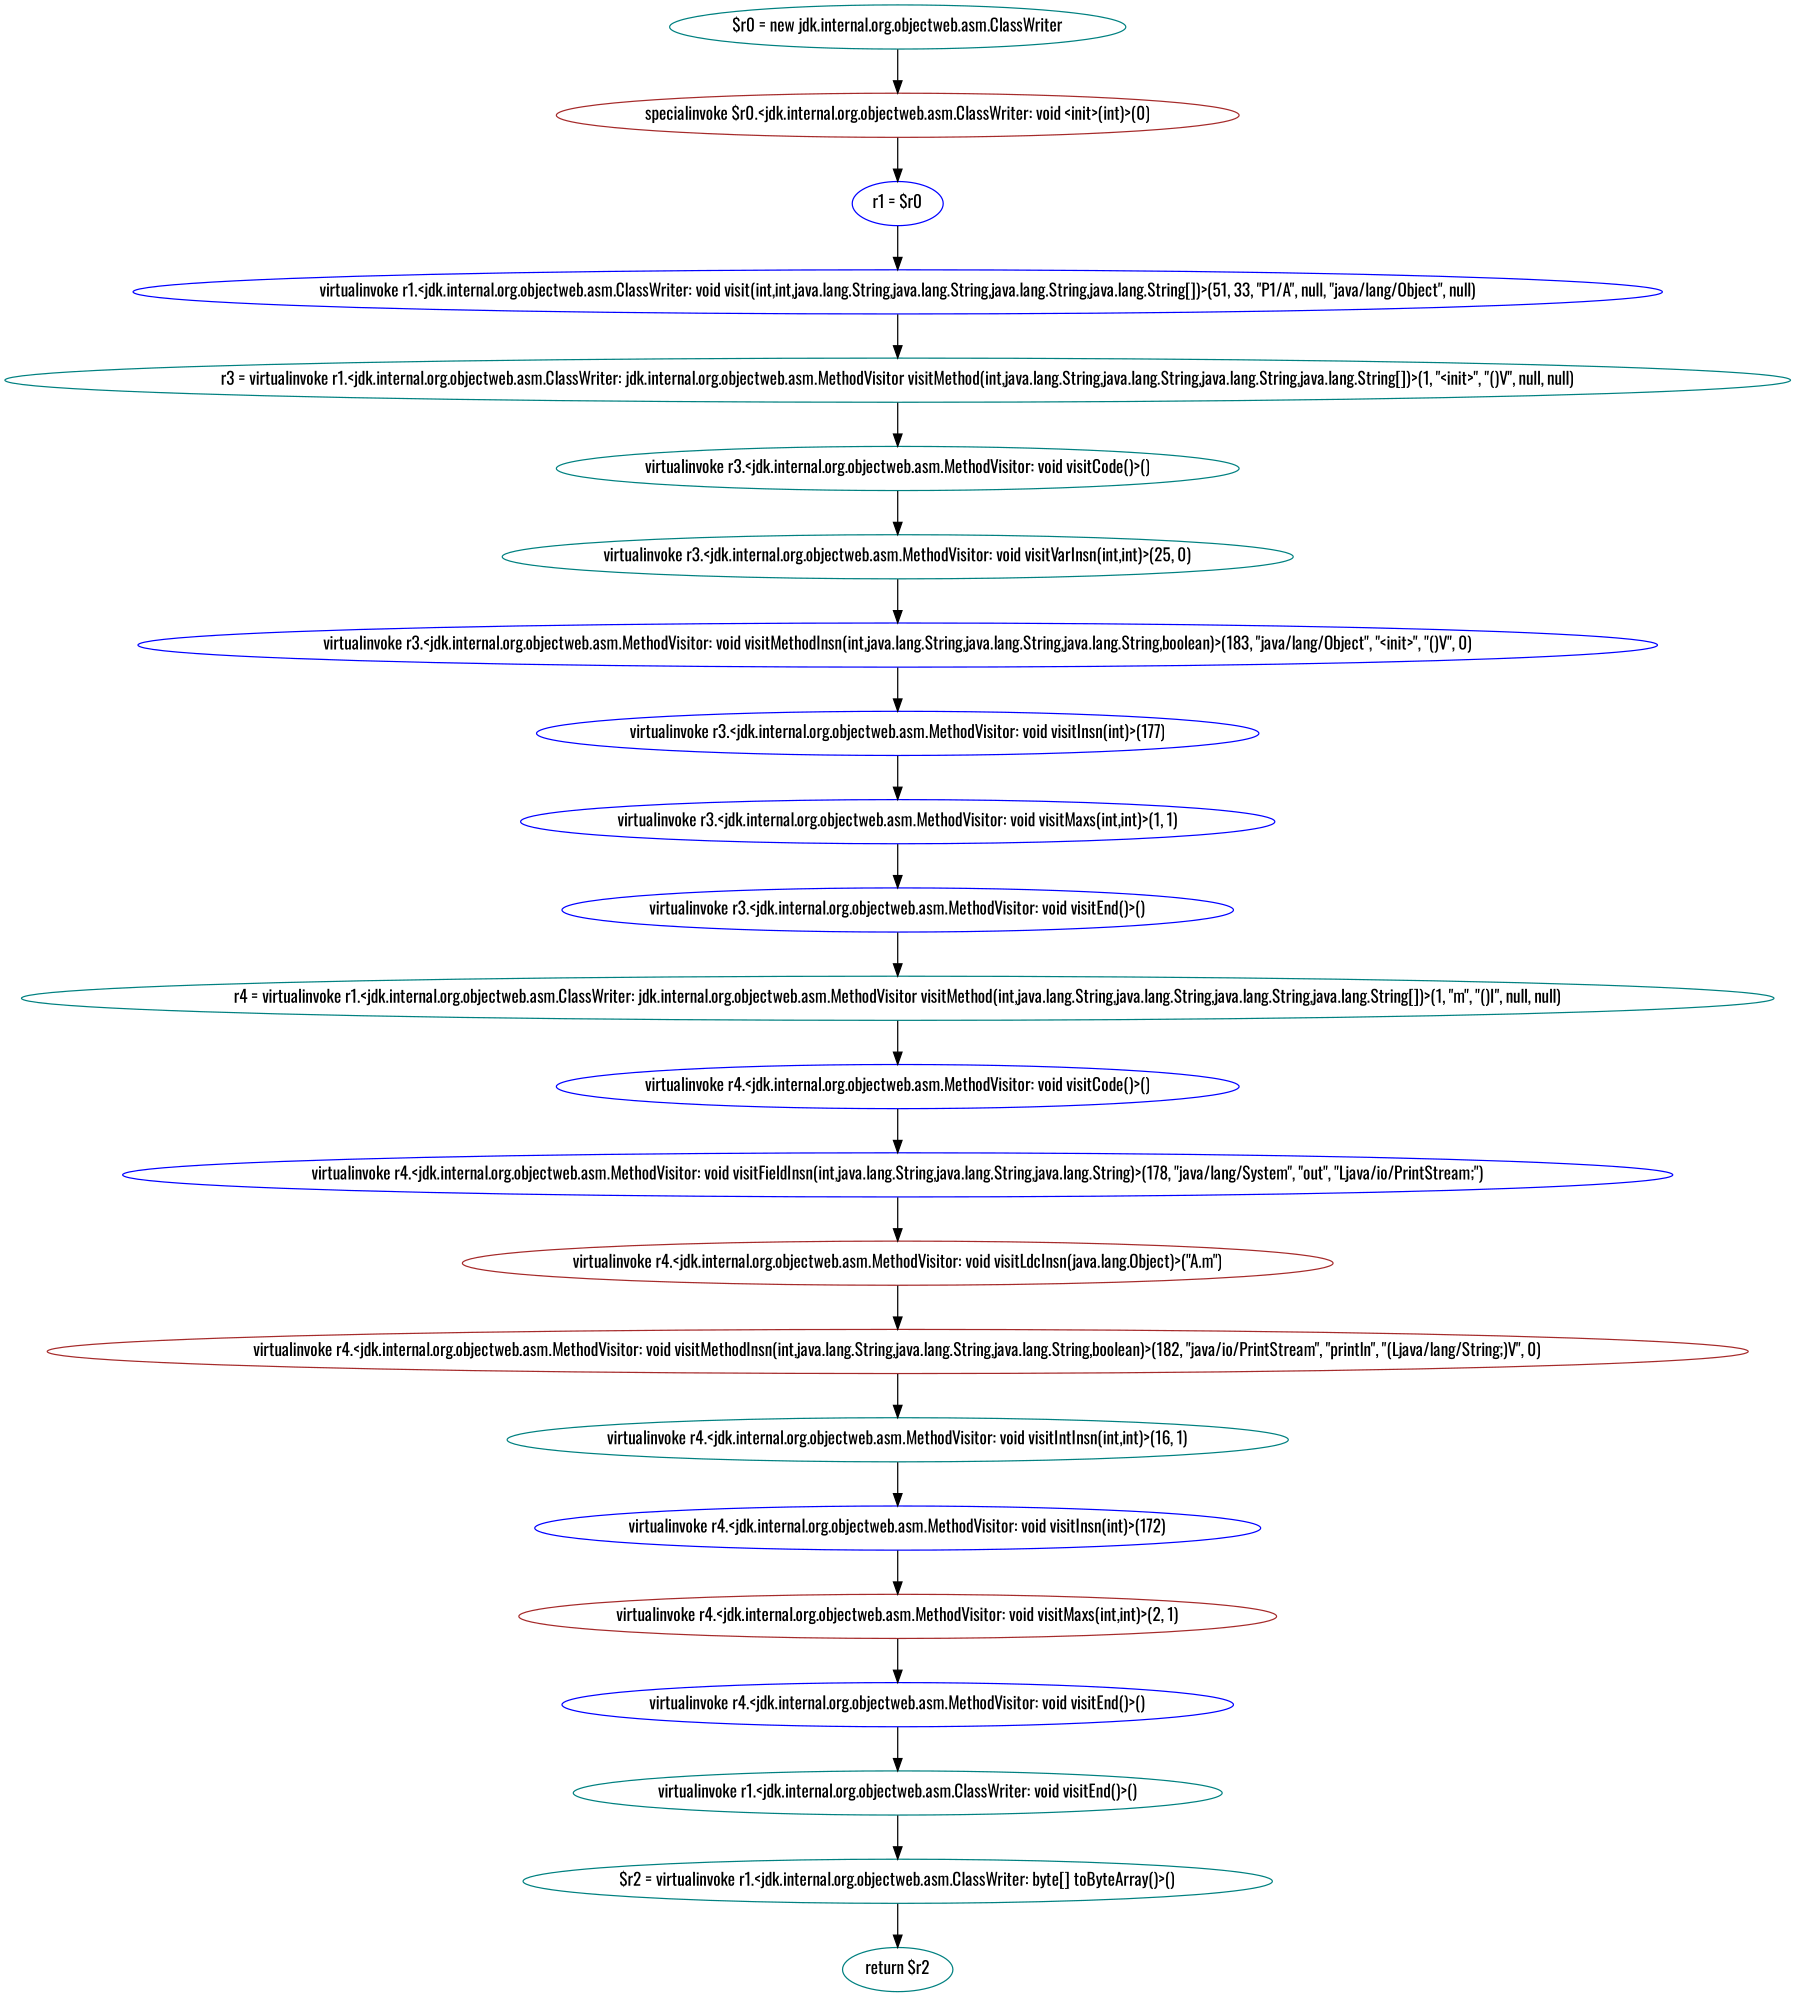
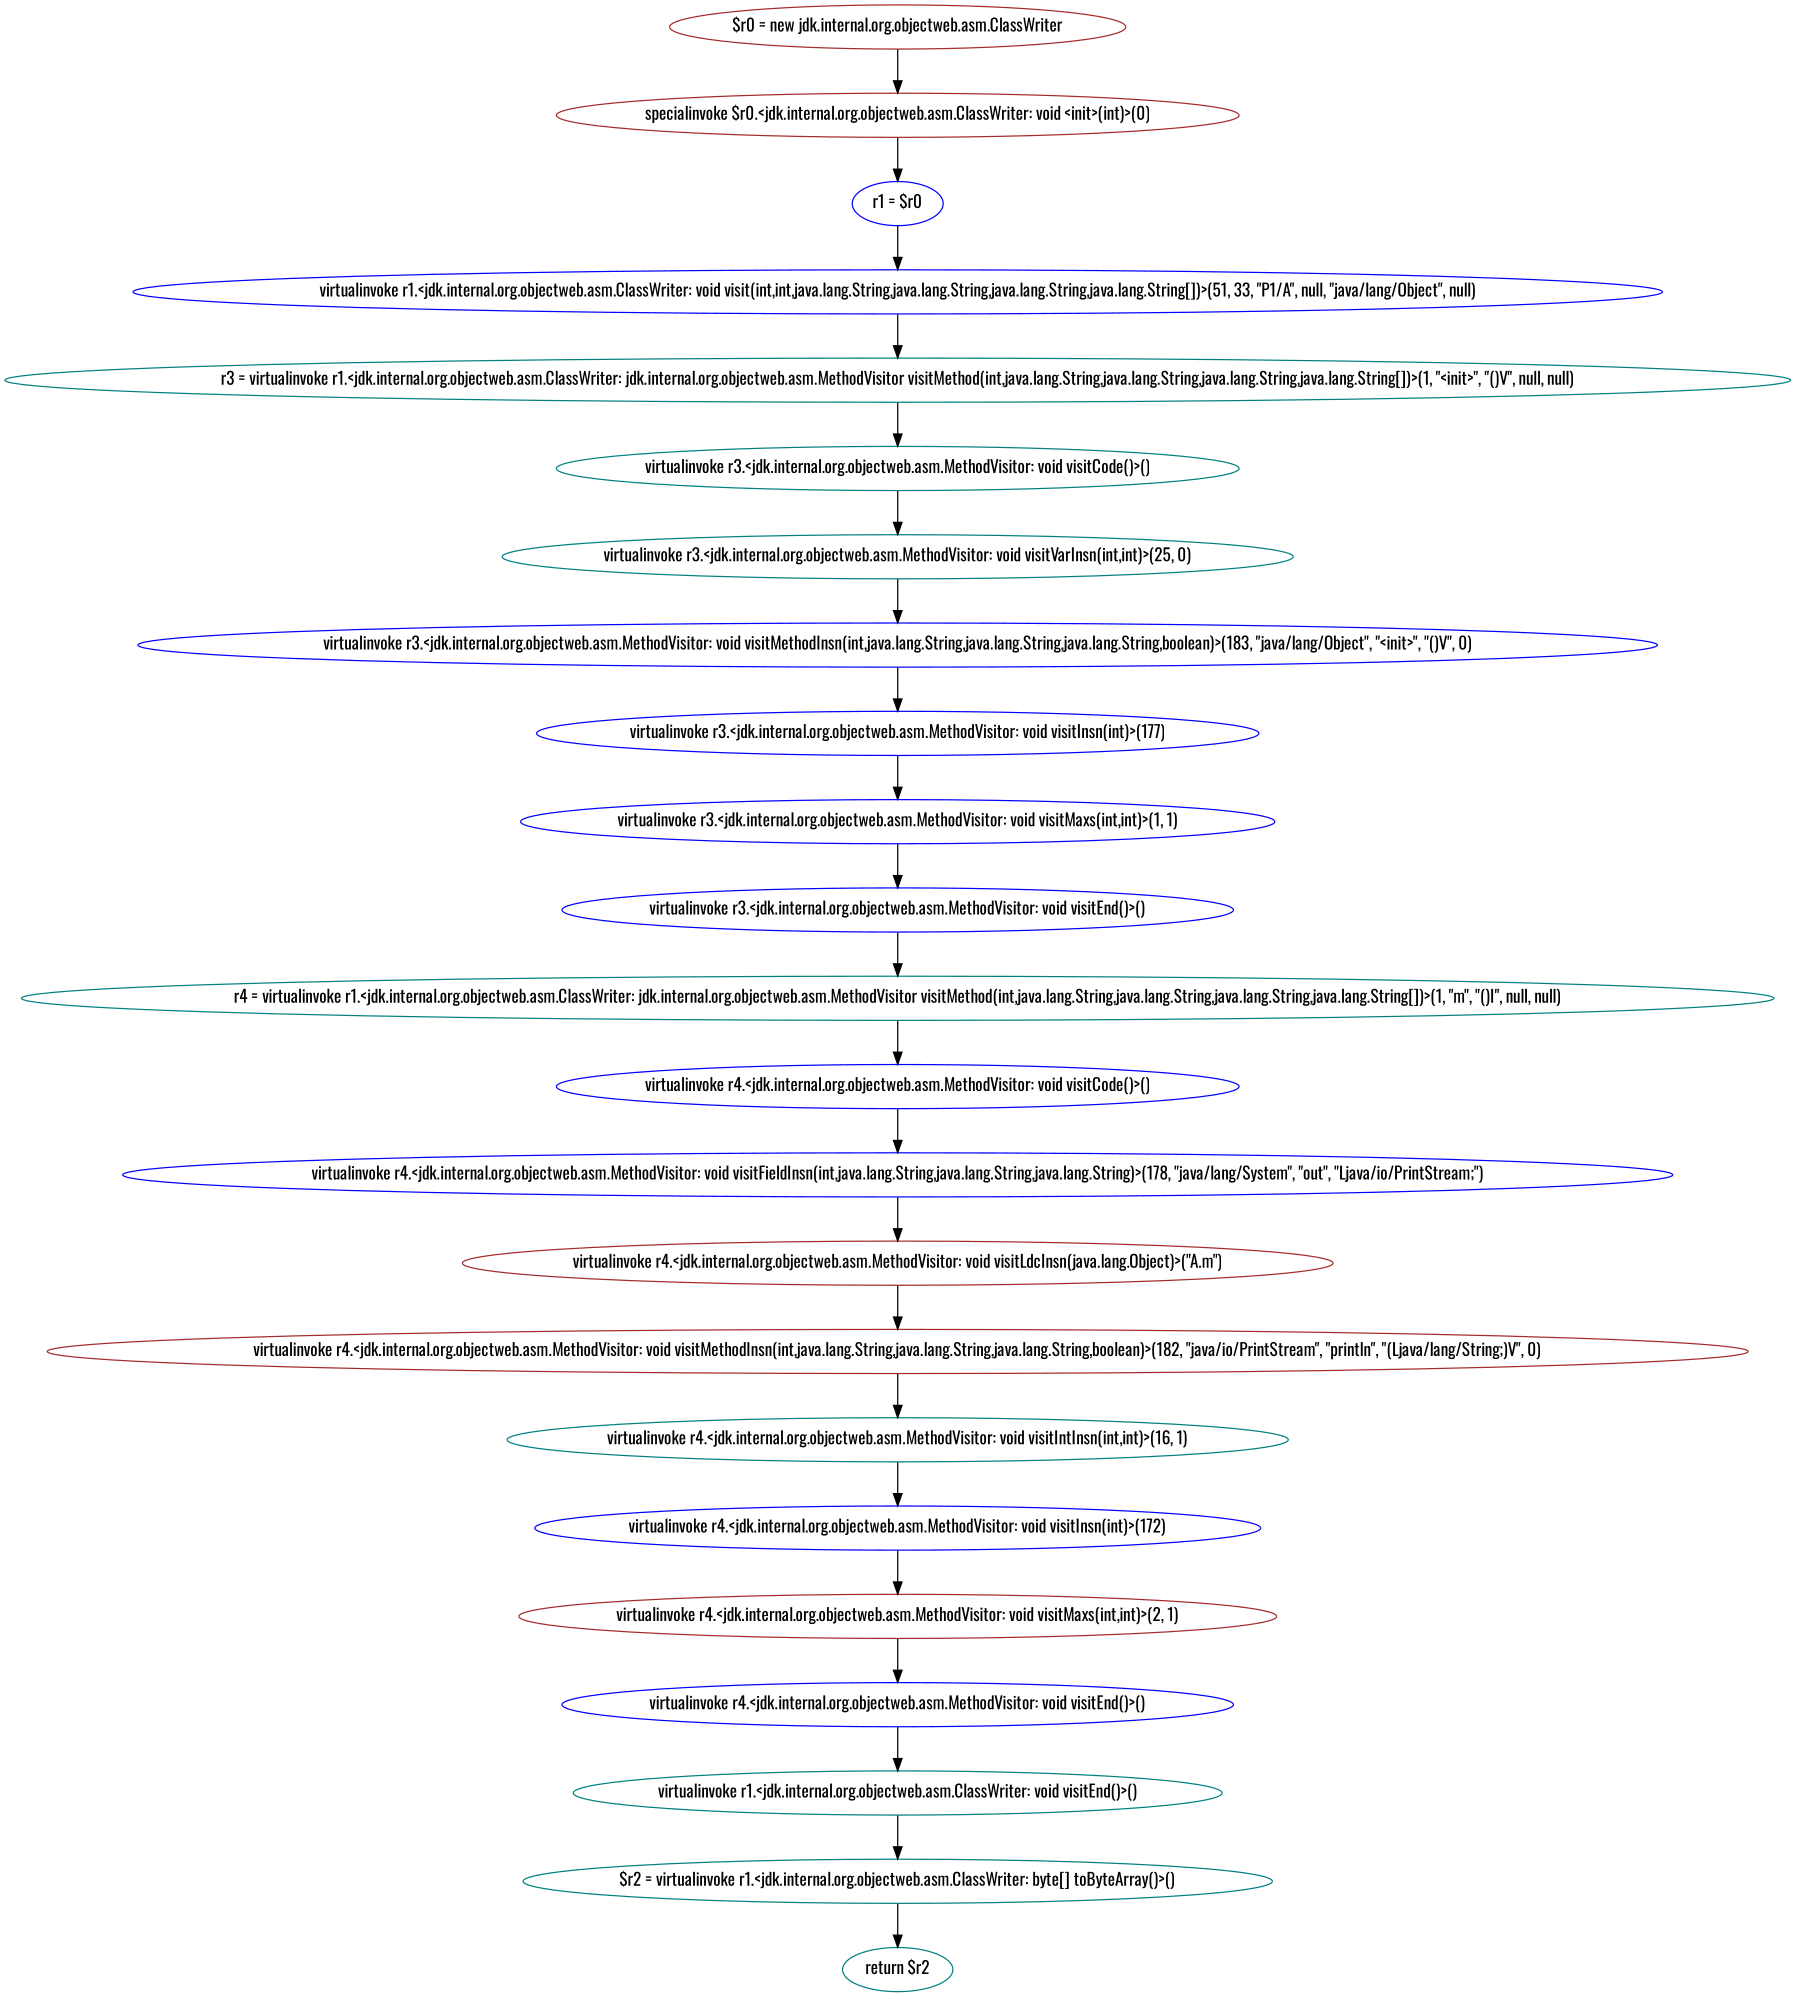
(898, 27) -> (898, 27)
